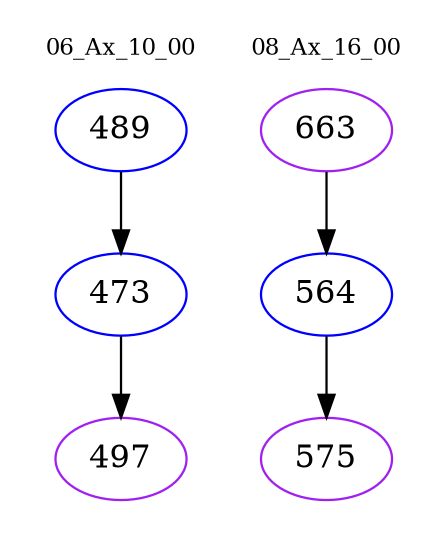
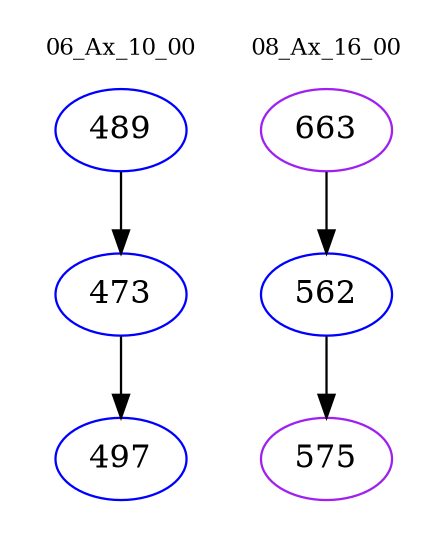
(327, 295) -> (327, 295)
(121, 459) -> (121, 459)
